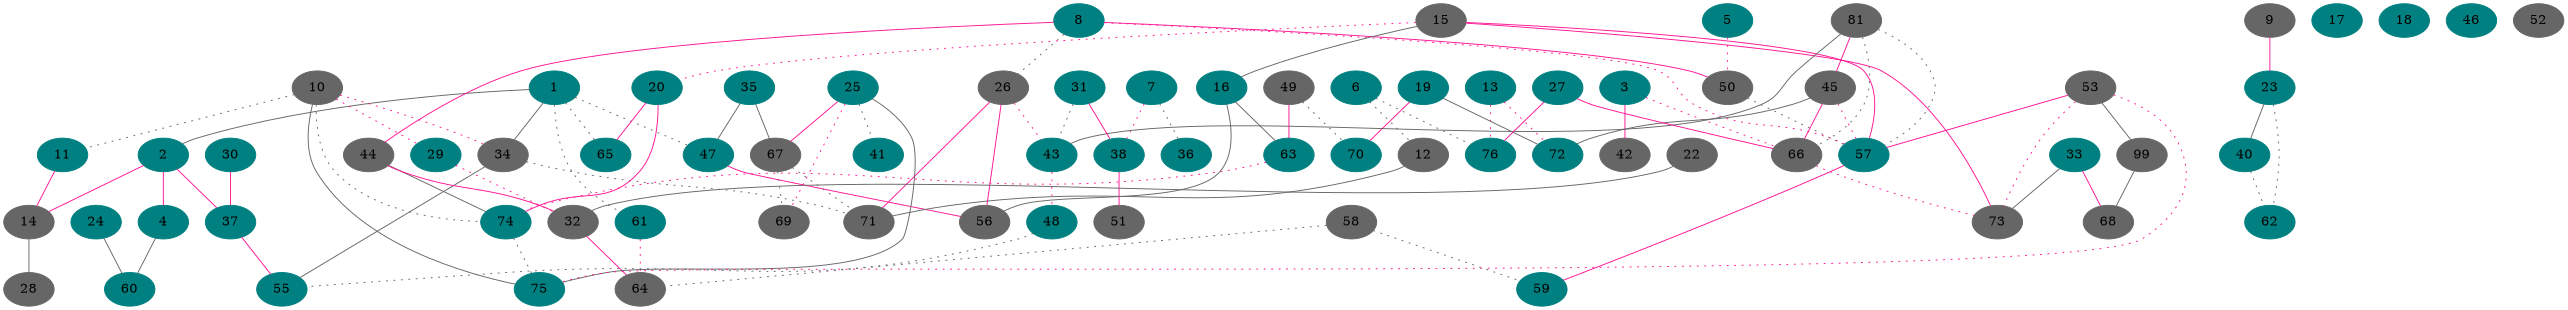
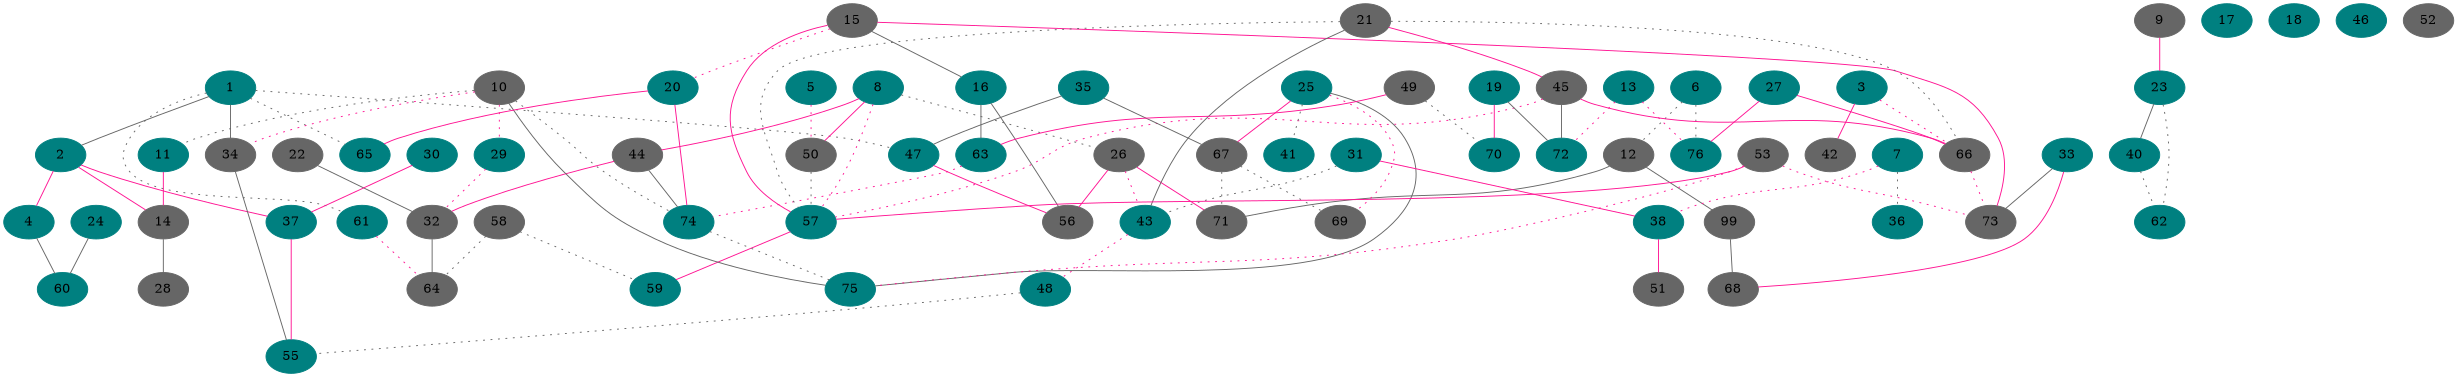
(1856, 21) -> (1365, 21)
(2116, 121) -> (1684, 192)
(687, 186) -> none
(607, 256) -> (432, 256)
